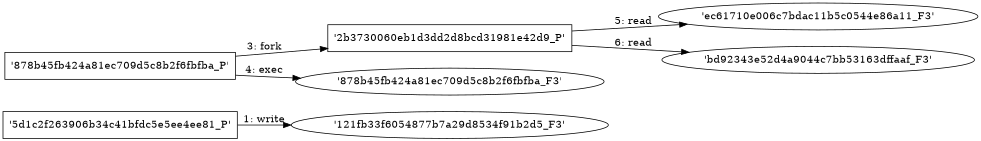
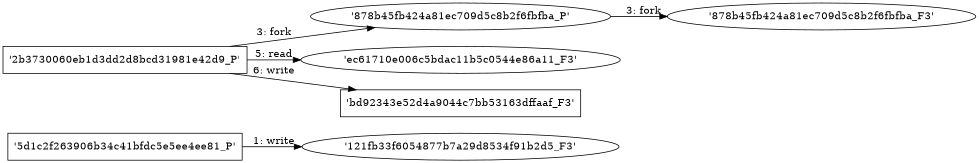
(818, 16) -> (461, 60)
(634, 43) -> (274, 71)
(278, 53) -> (298, 37)
(818, 60) -> (461, 103)
(120, 66) -> (461, 16)
(264, 70) -> (644, 11)
